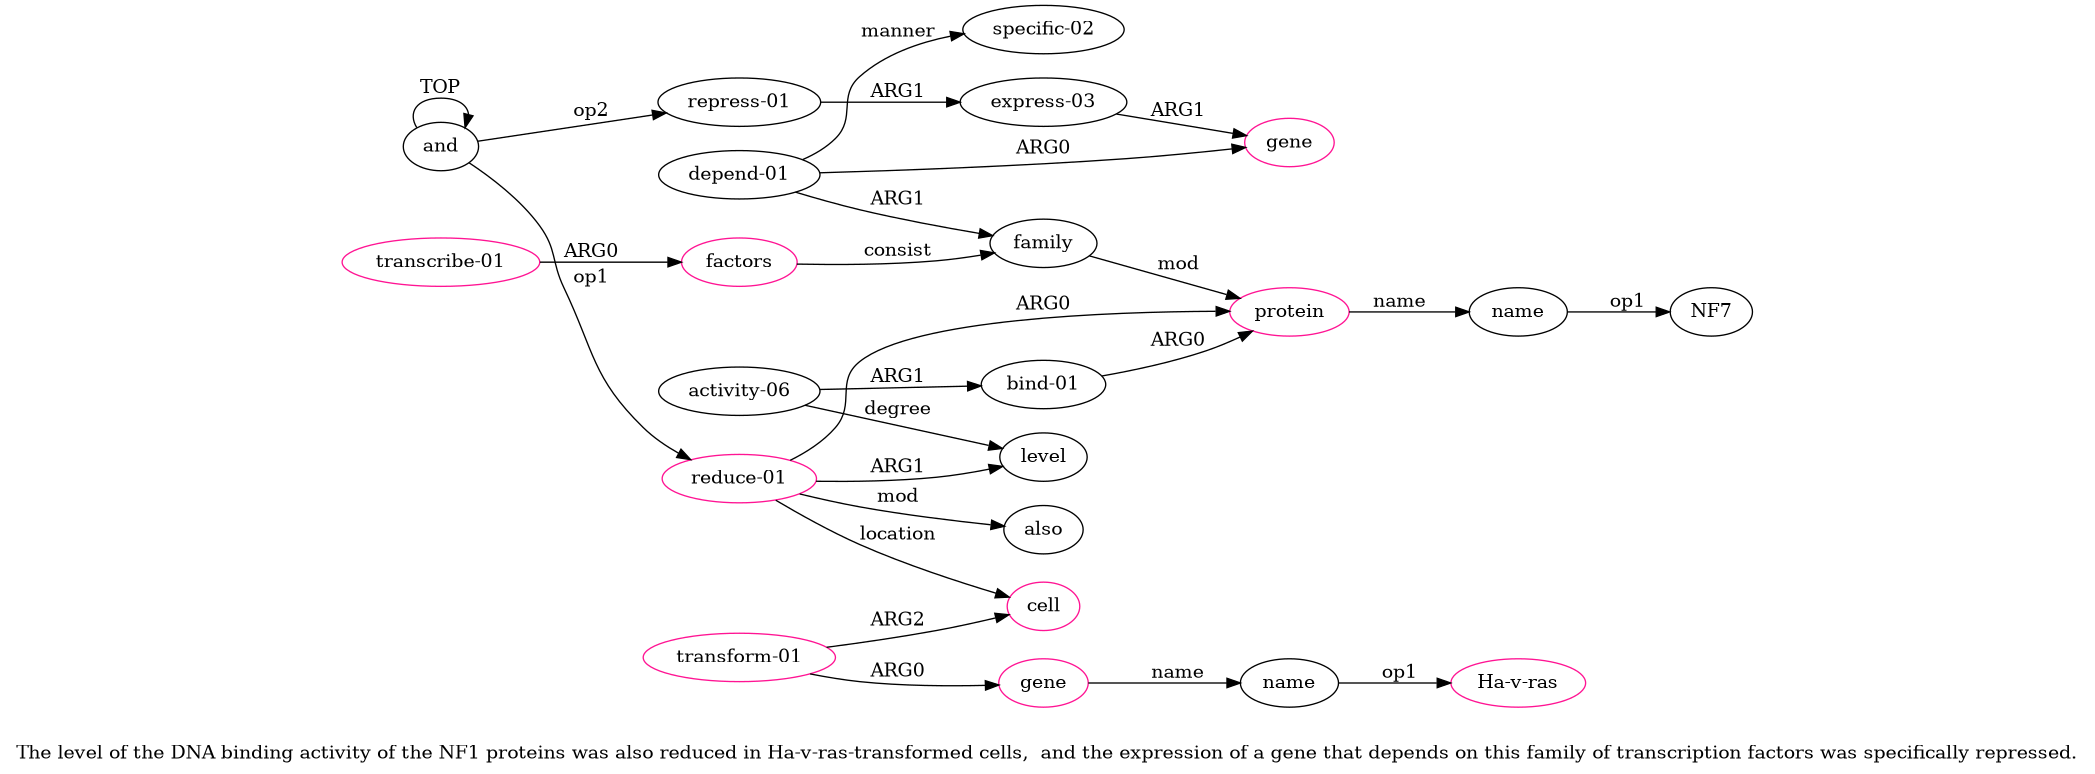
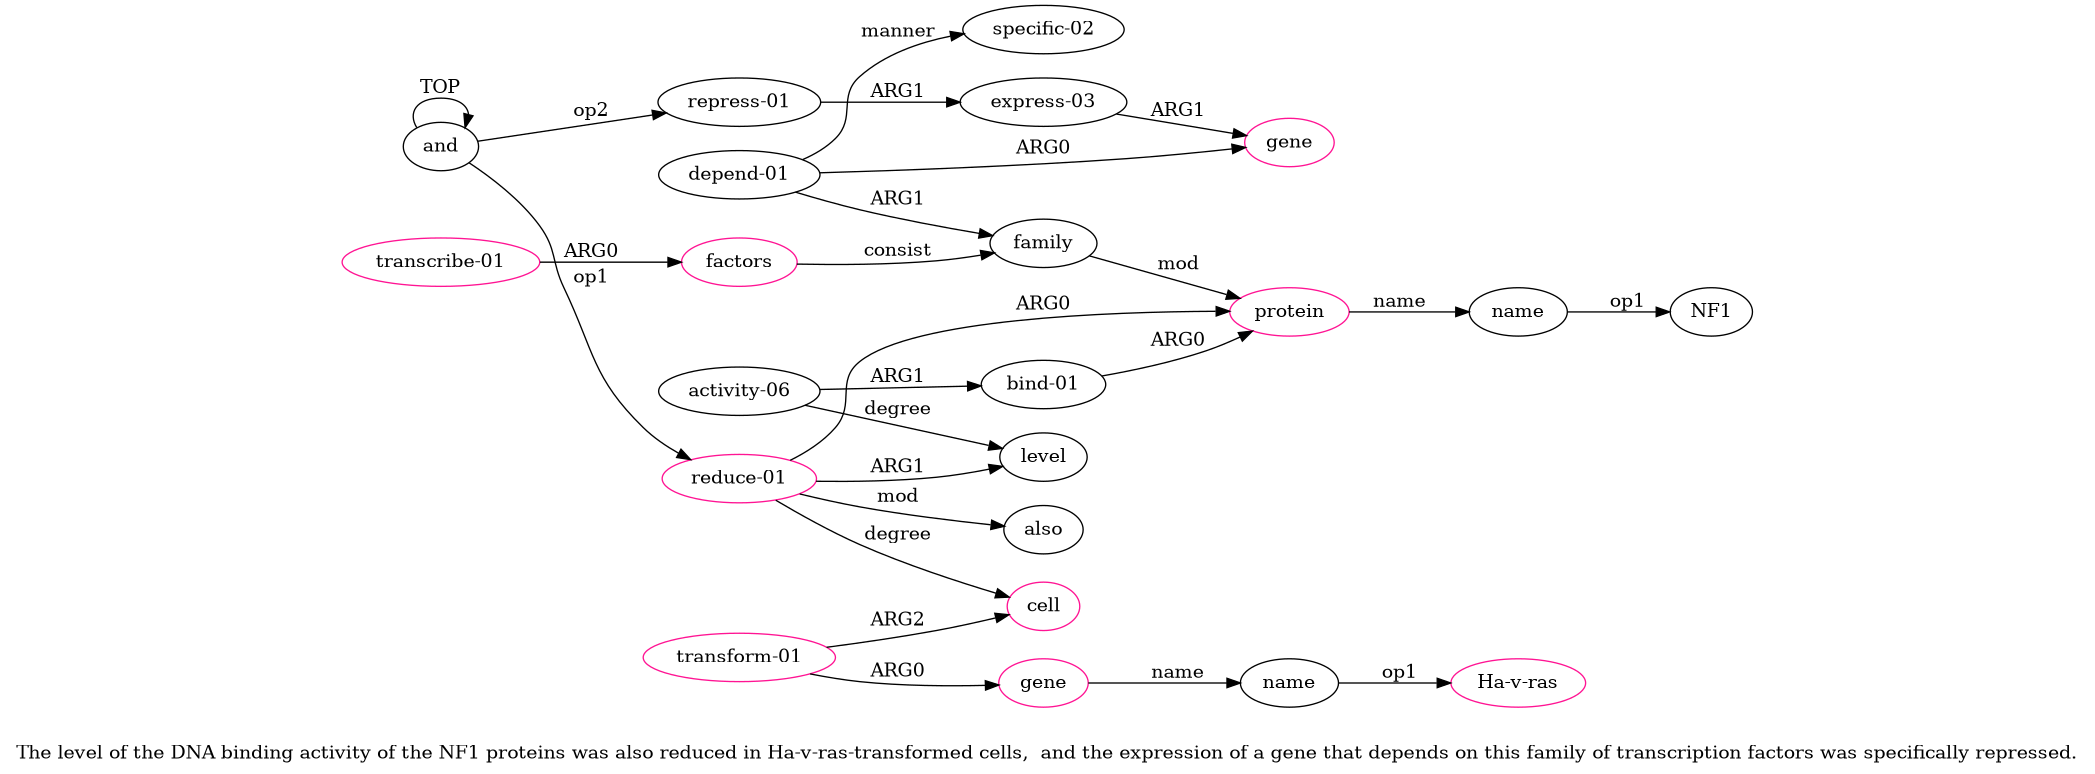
(1711, 312) -> (1711, 312)
(898, 534) -> (898, 534)
